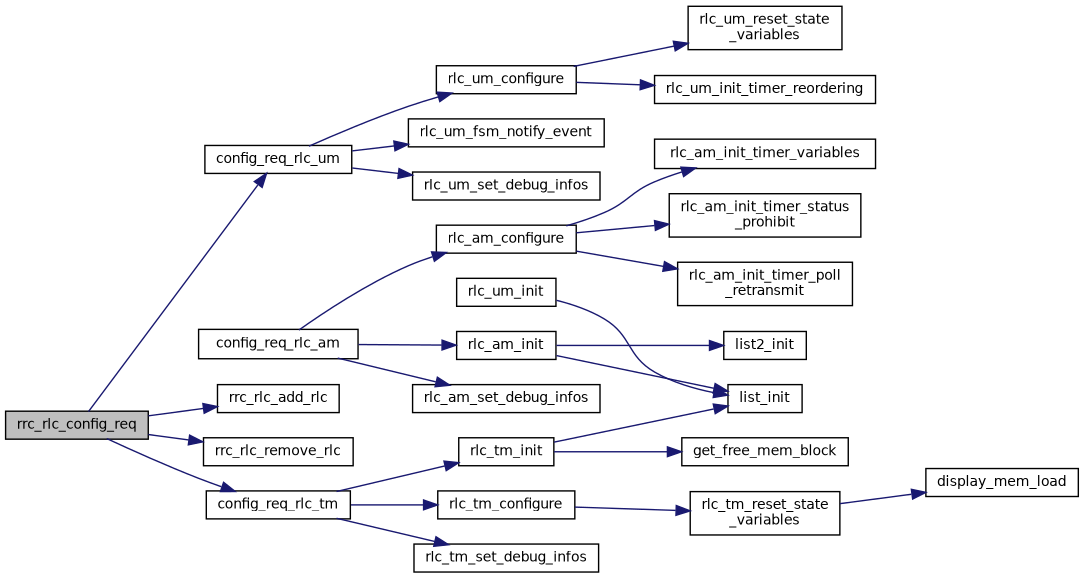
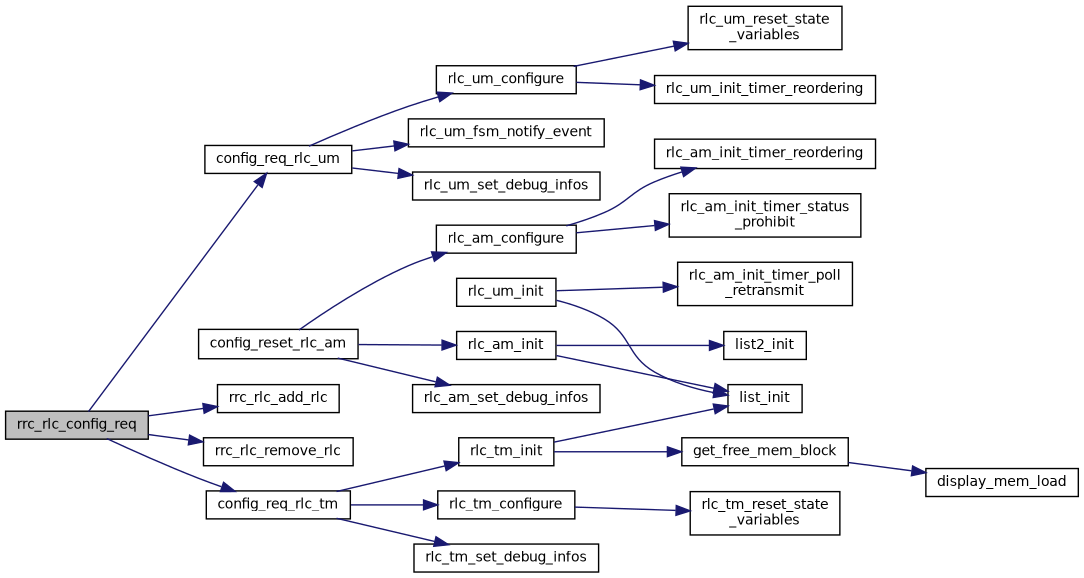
(765, 154) -> (765, 154)
(620, 259) -> (610, 289)
(278, 344) -> (278, 344)
(876, 499) -> (880, 467)
